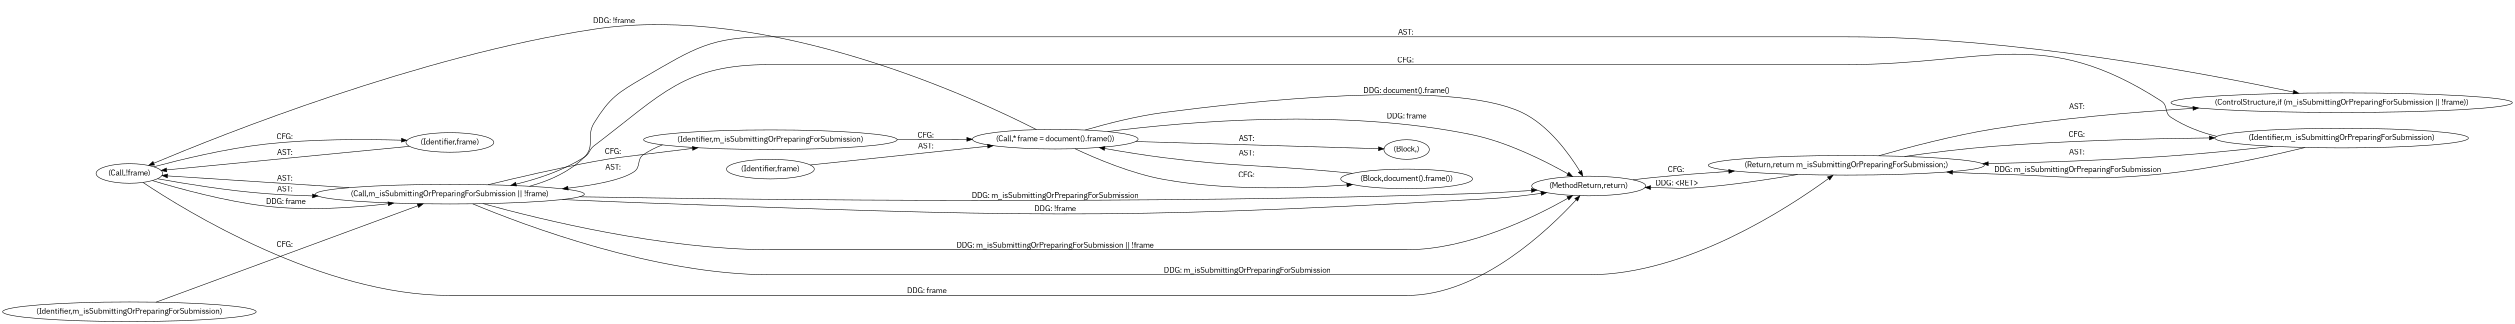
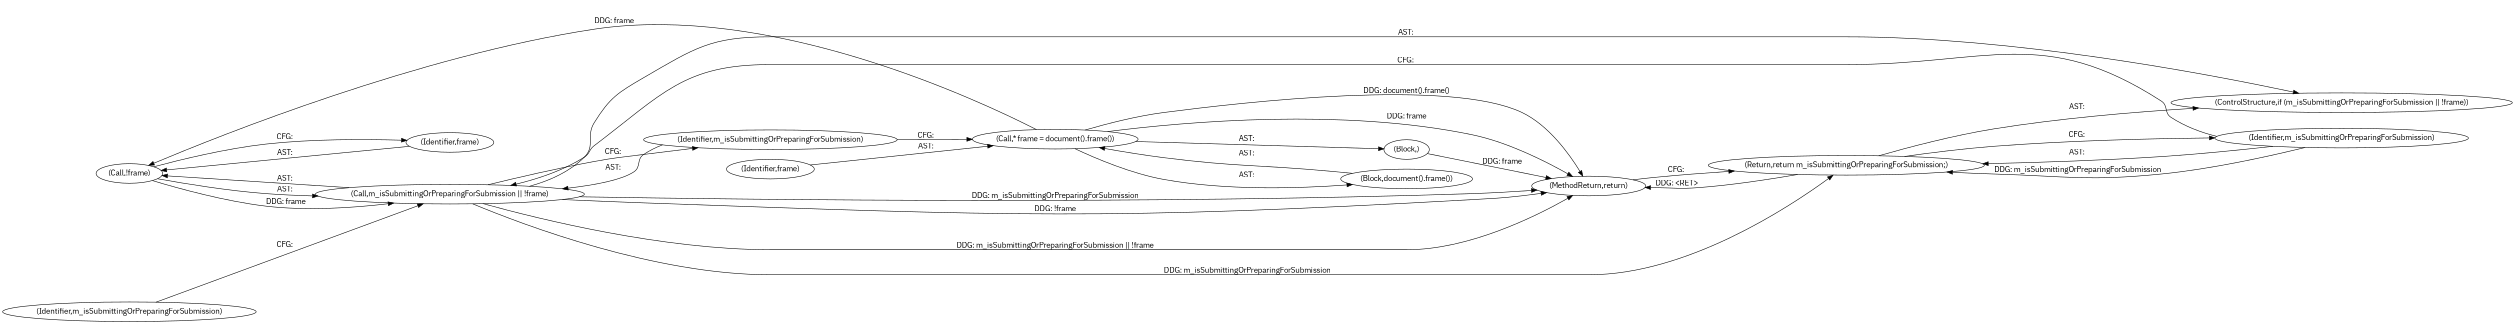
(614, 21) -> (614, 21)
(1247, 175) -> (1247, 175)
(863, 295) -> (1487, 166)
